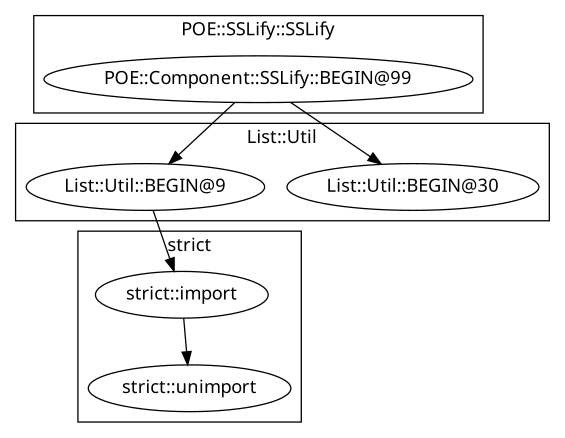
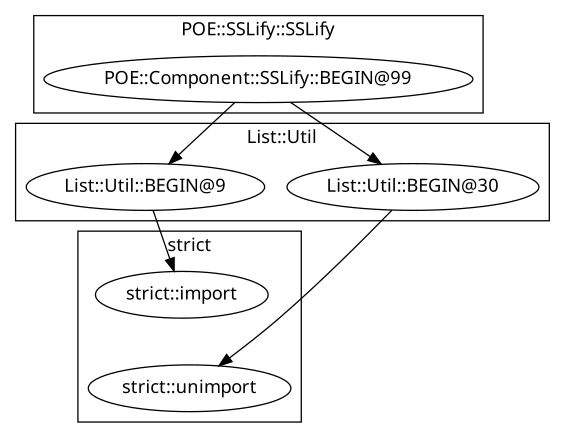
(185, 335) -> (314, 287)
